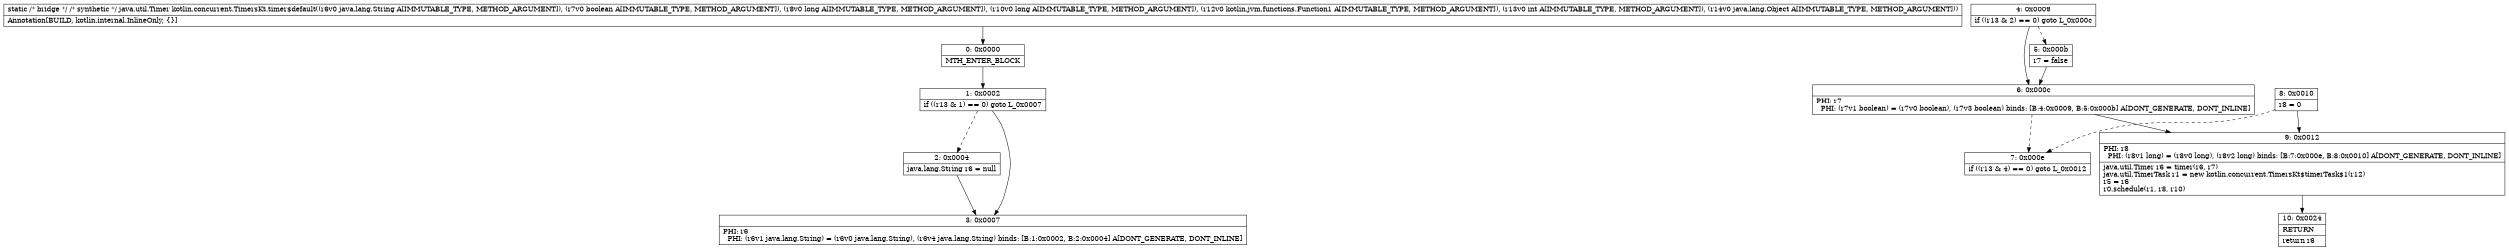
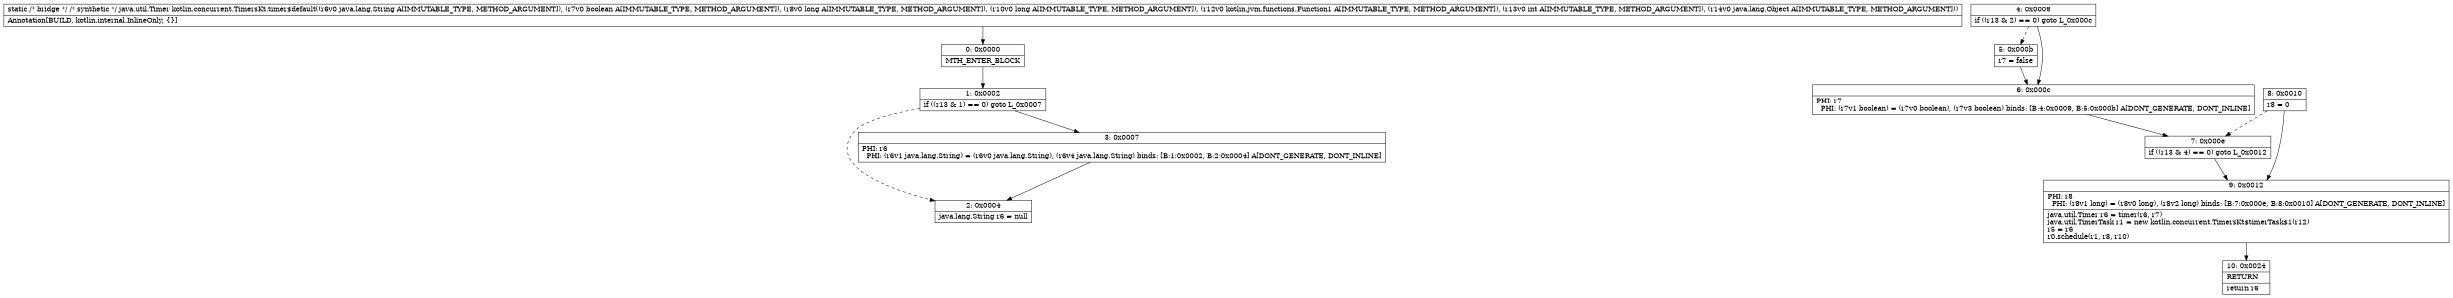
(2127, 122) -> (2220, 167)
(2031, 131) -> (2125, 125)
(965, 193) -> (1051, 180)
